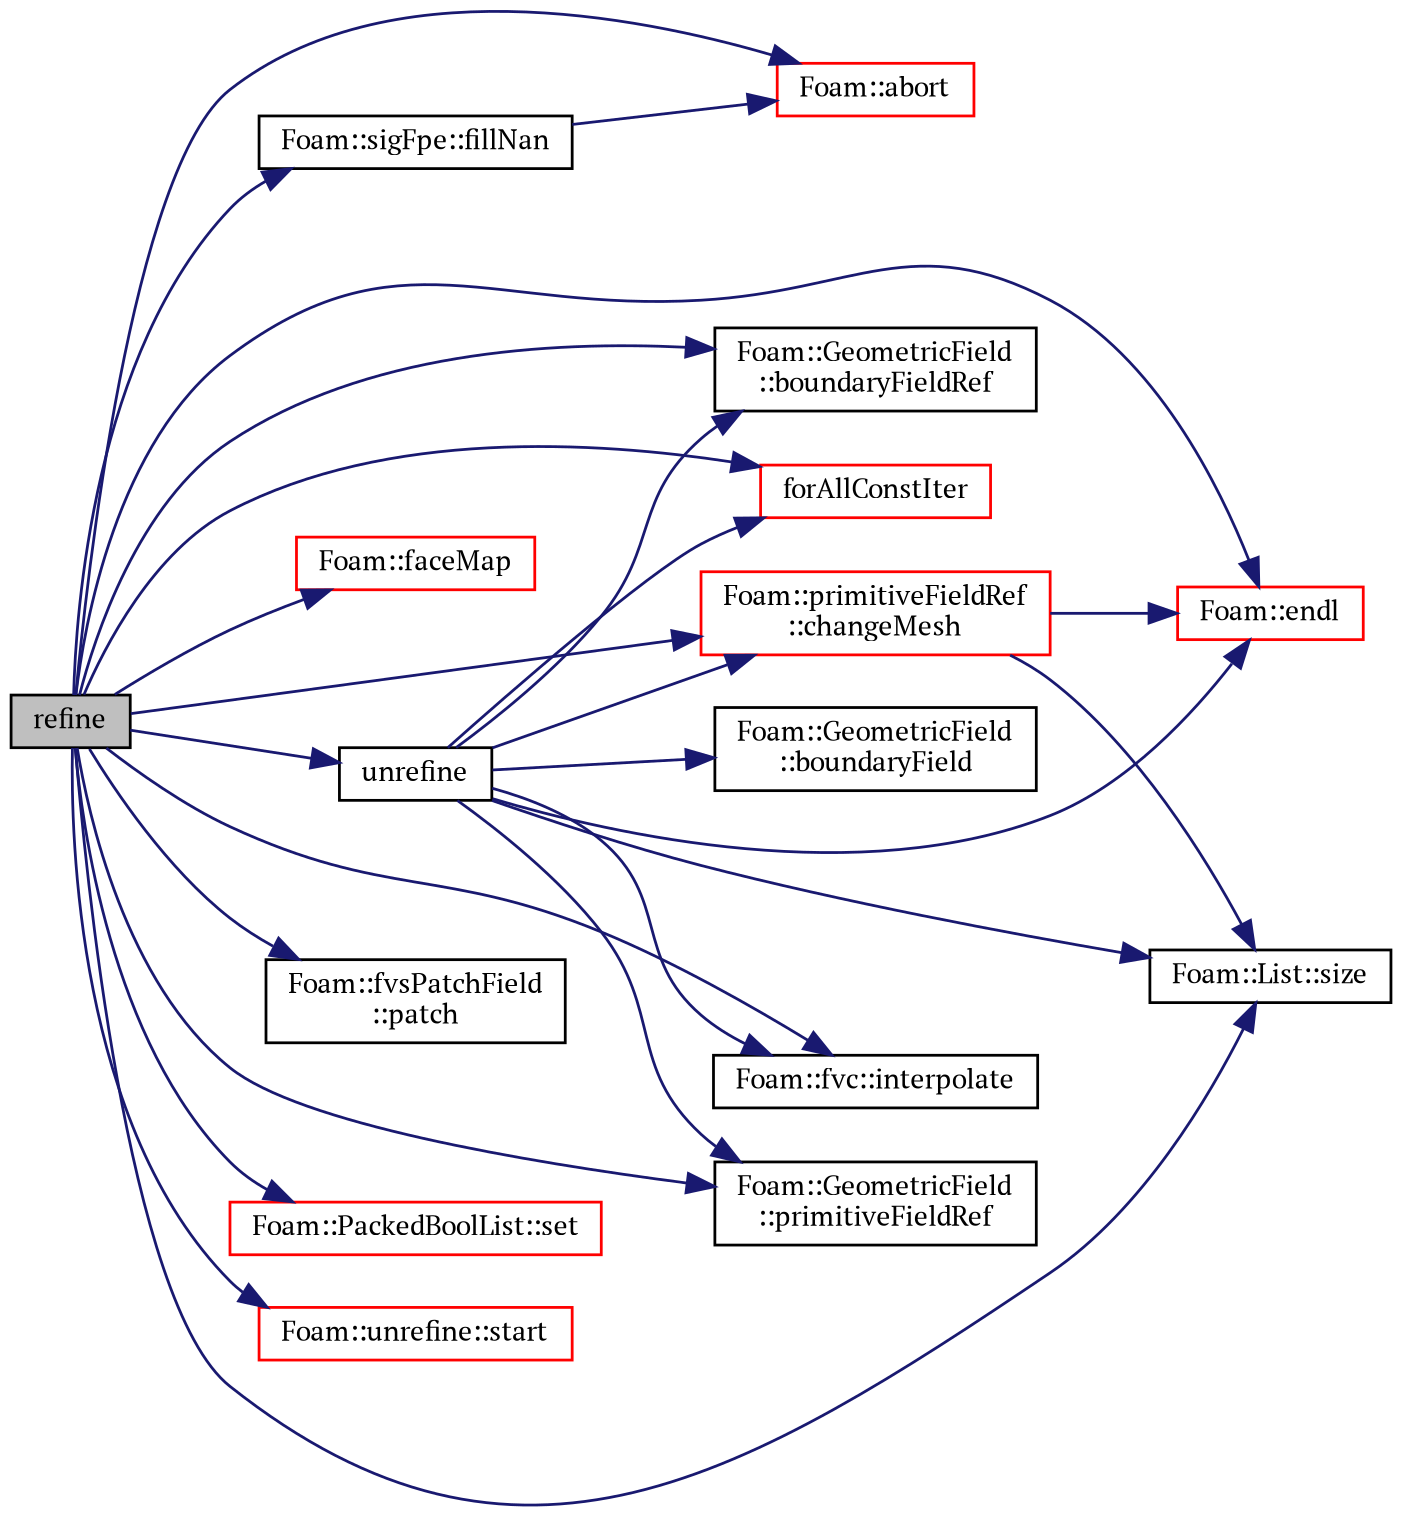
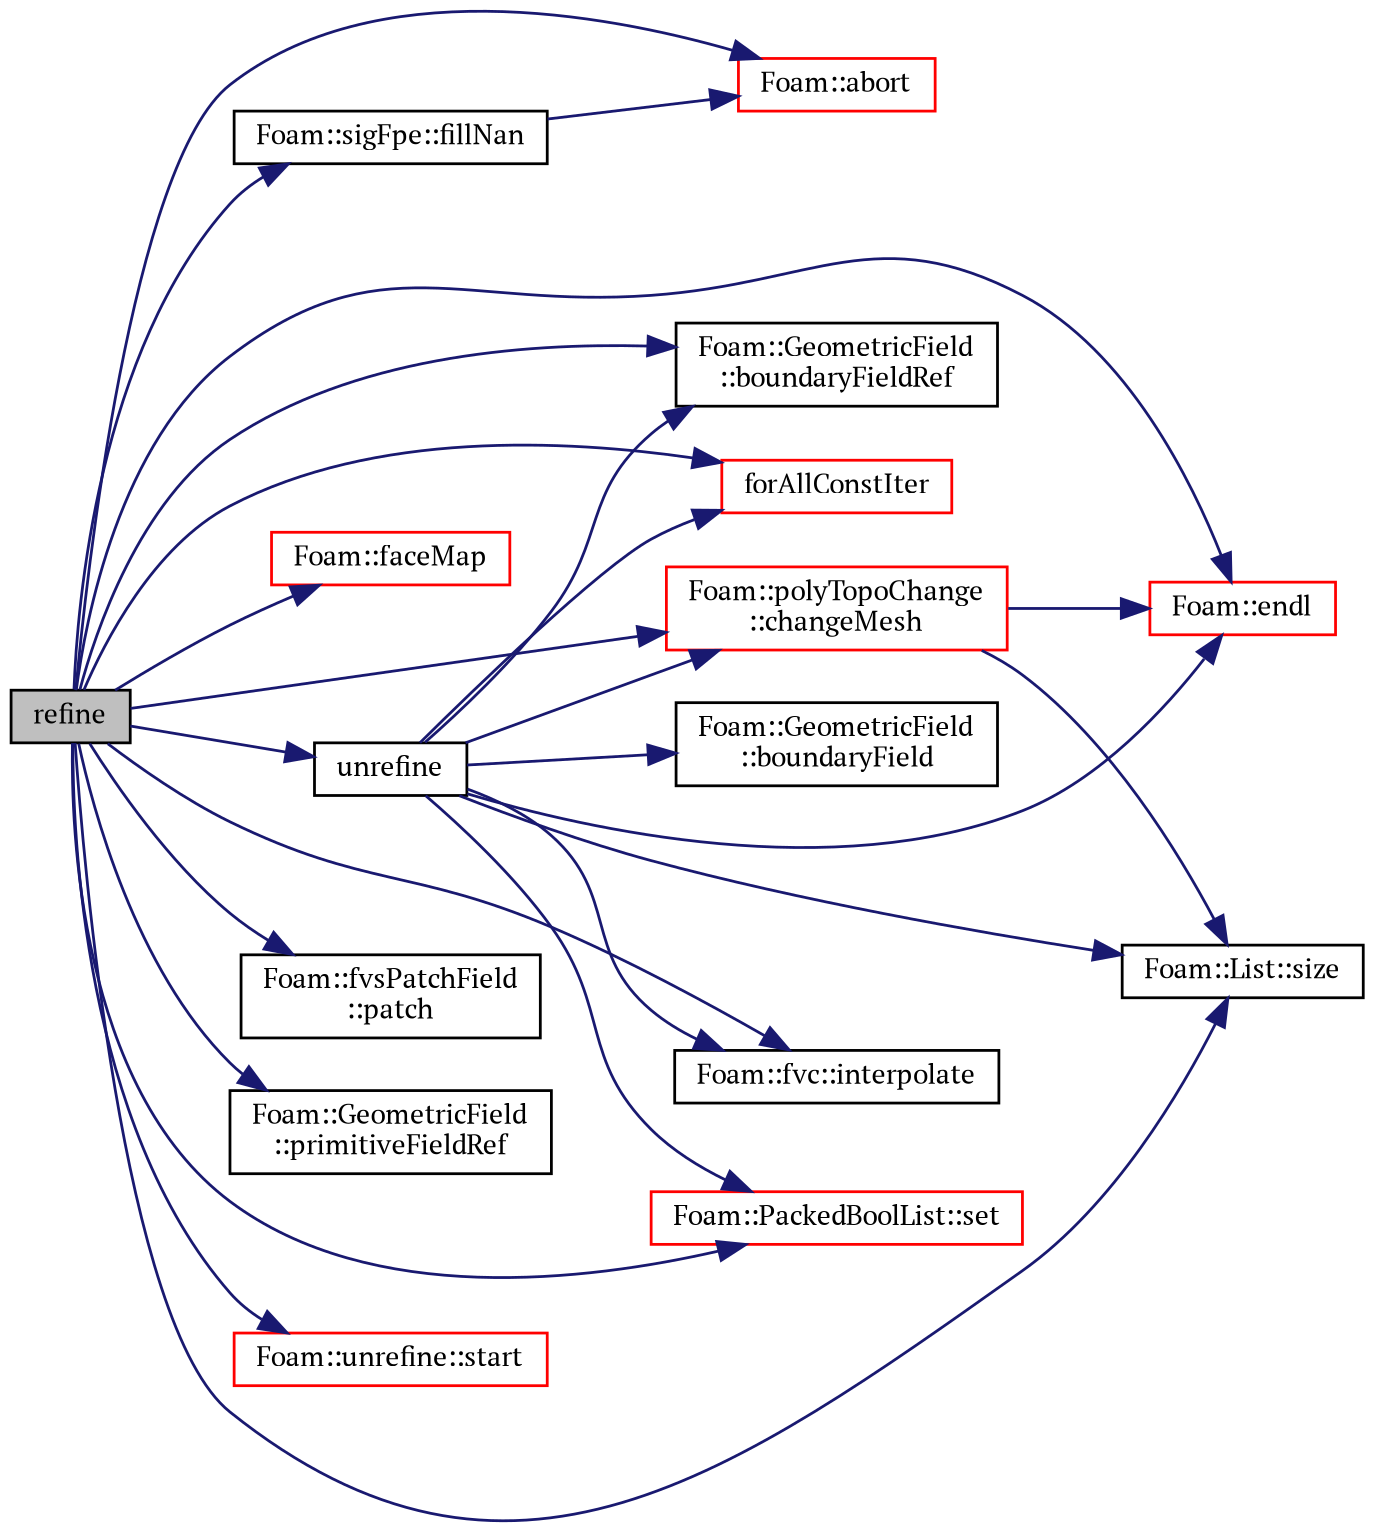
(876, 613) -> (837, 608)
(621, 963) -> (583, 987)
